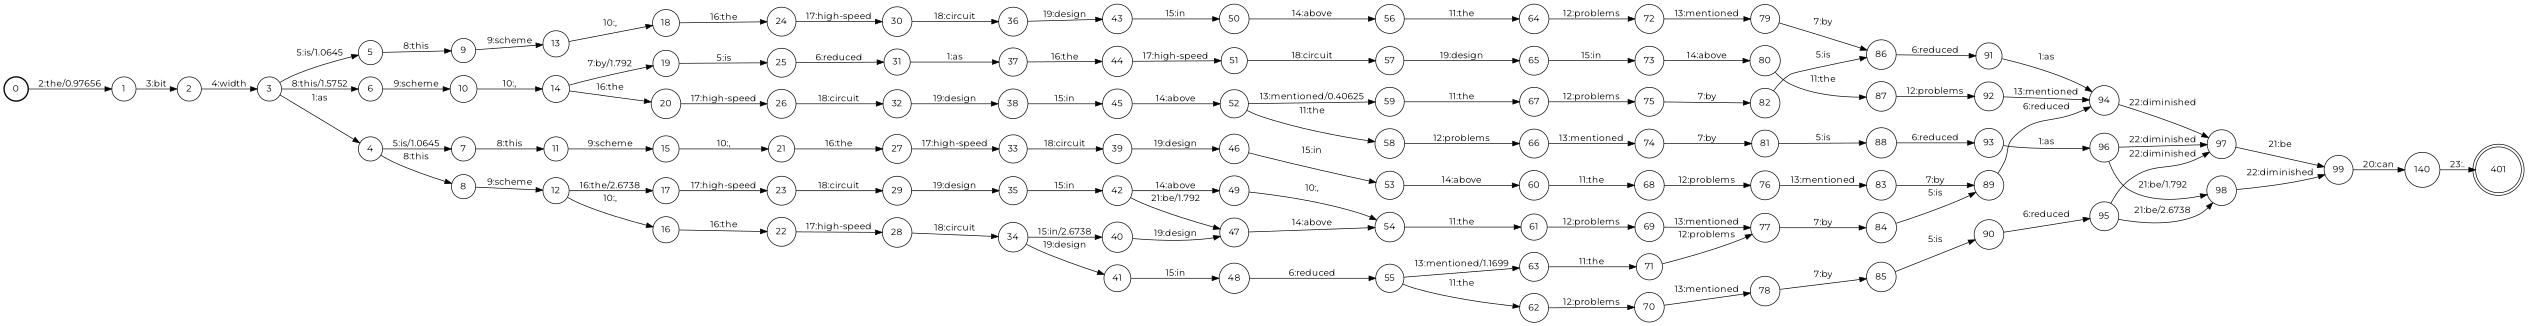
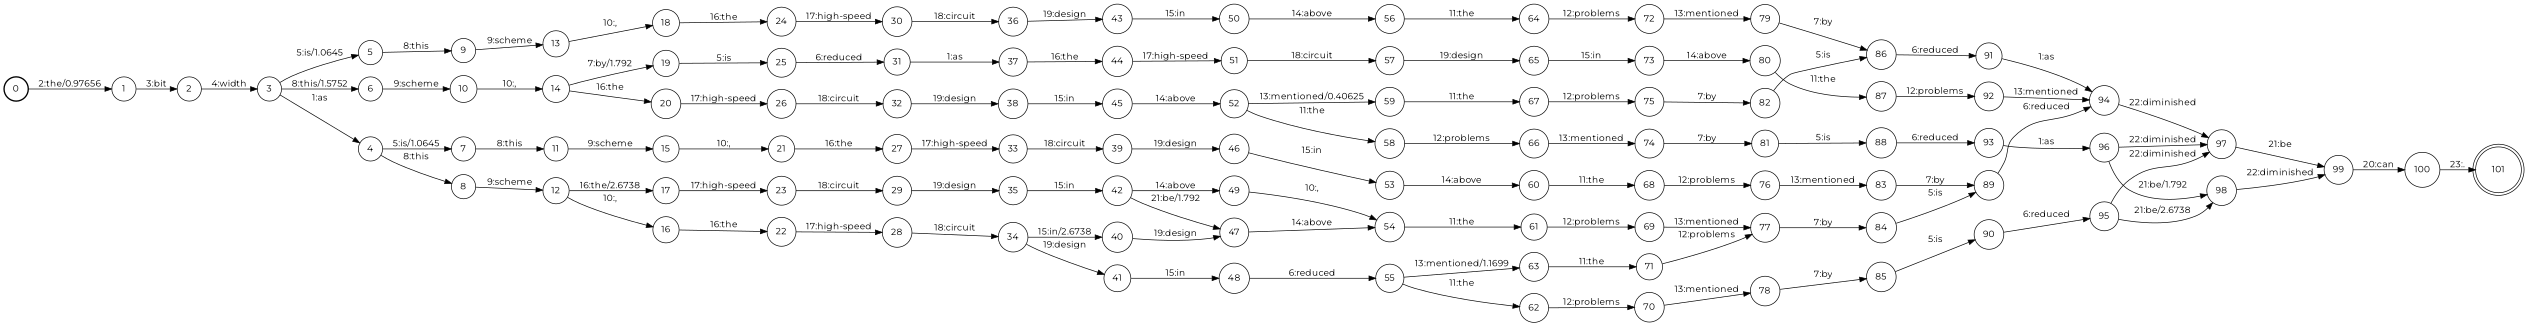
(2422, 170) -> (2422, 170)
(2498, 170) -> (2498, 170)
